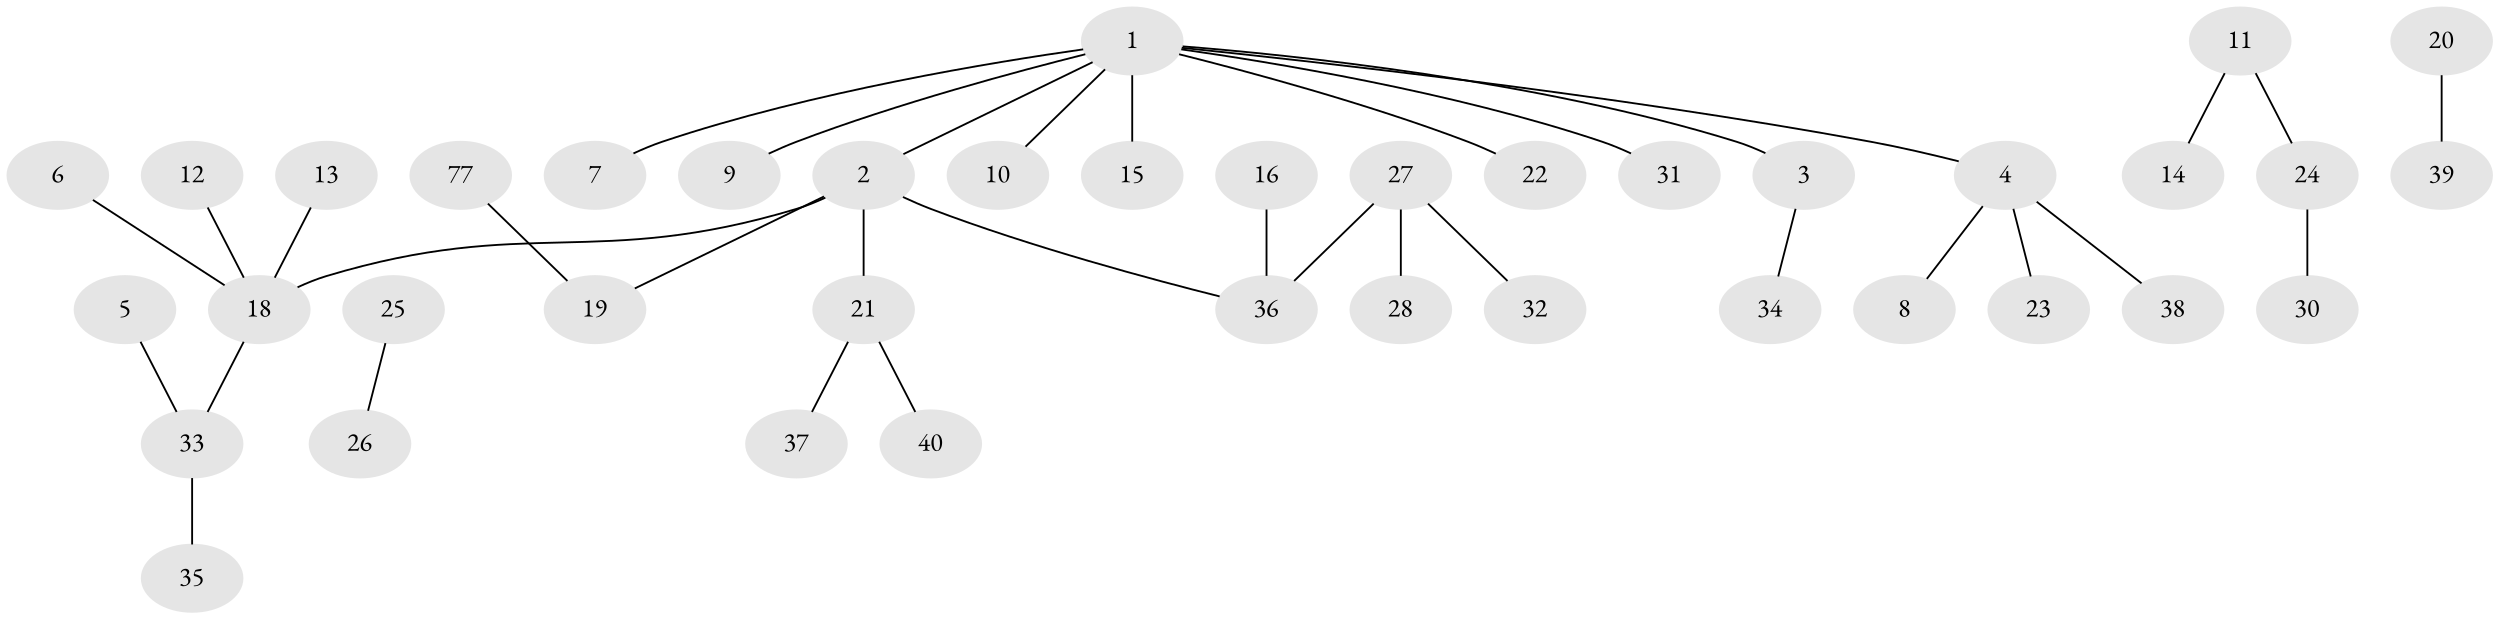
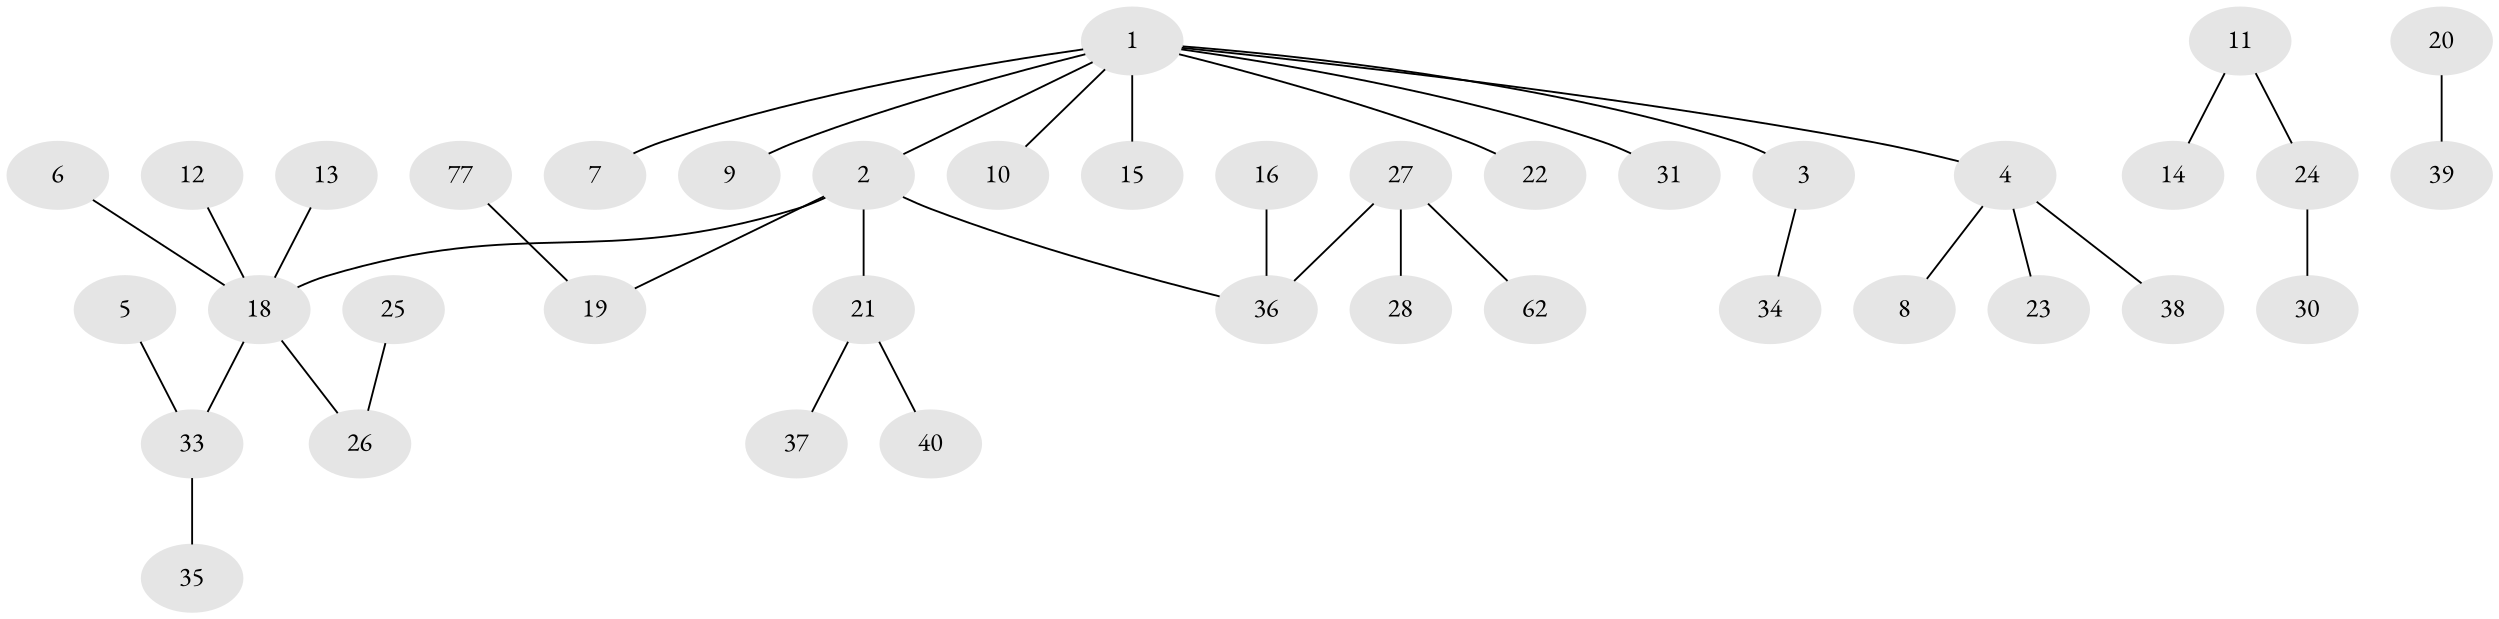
(1535, 310) -> (1535, 310)
none -> (310, 377)
